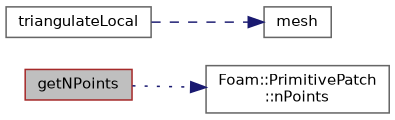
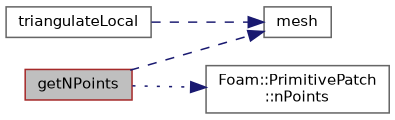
none -> (190, 53)
